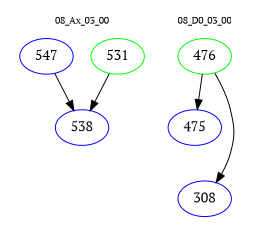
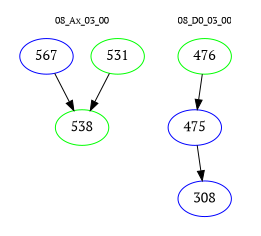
(46, 56) -> (46, 56)
(233, 123) -> (199, 158)
(82, 128) -> (82, 128)
